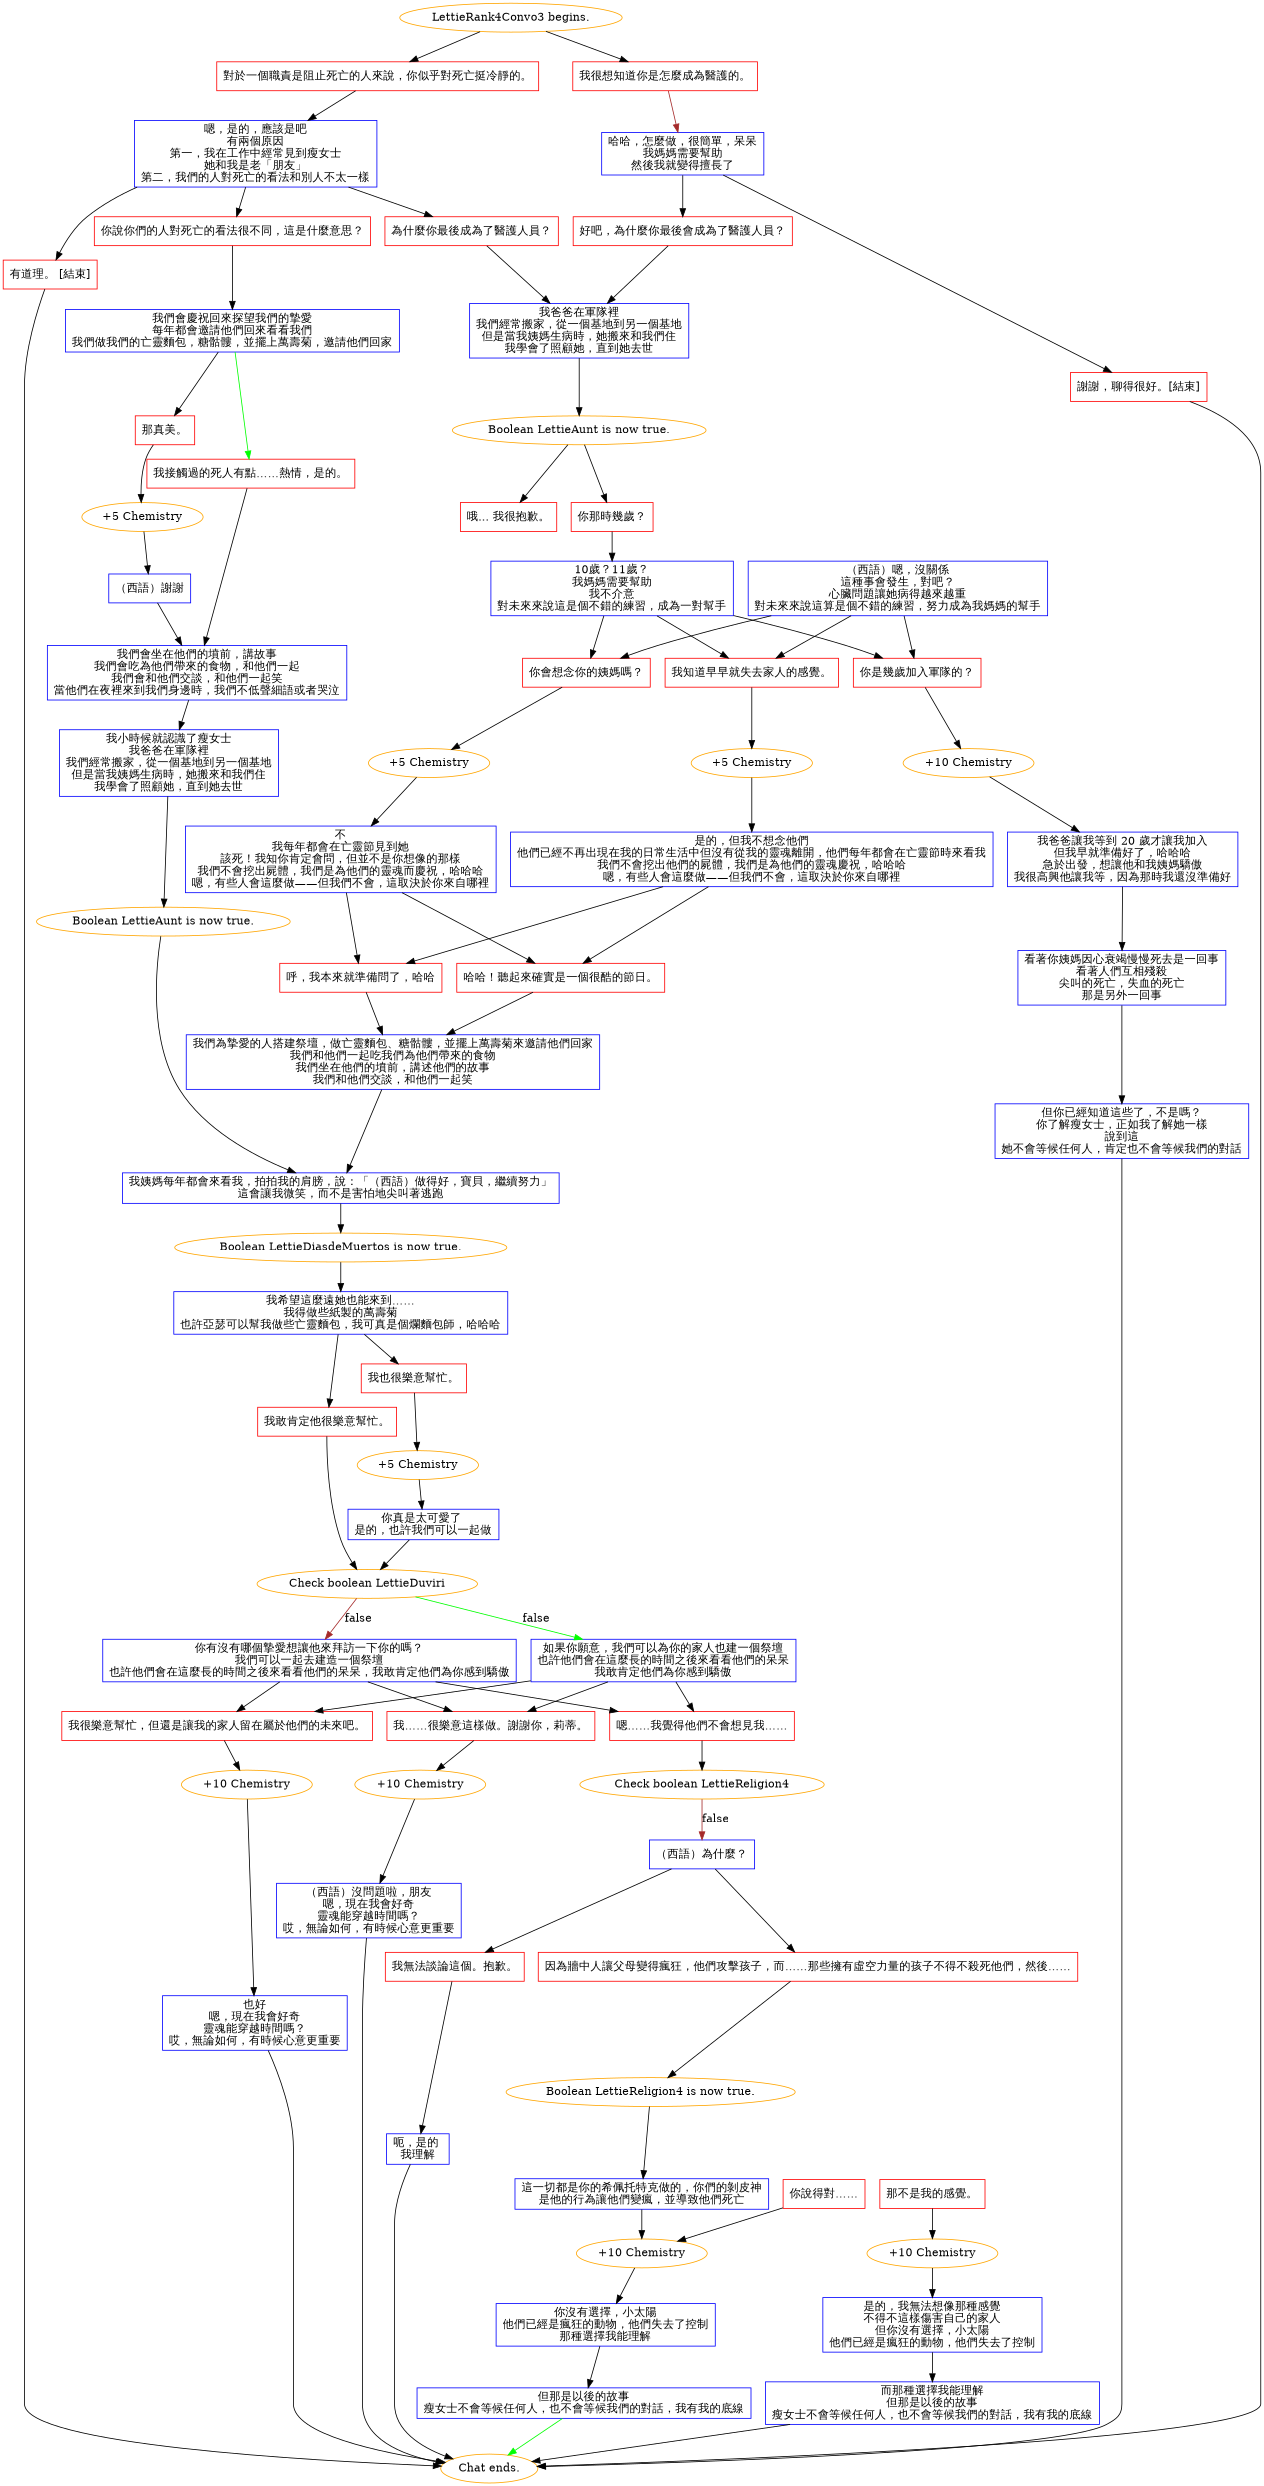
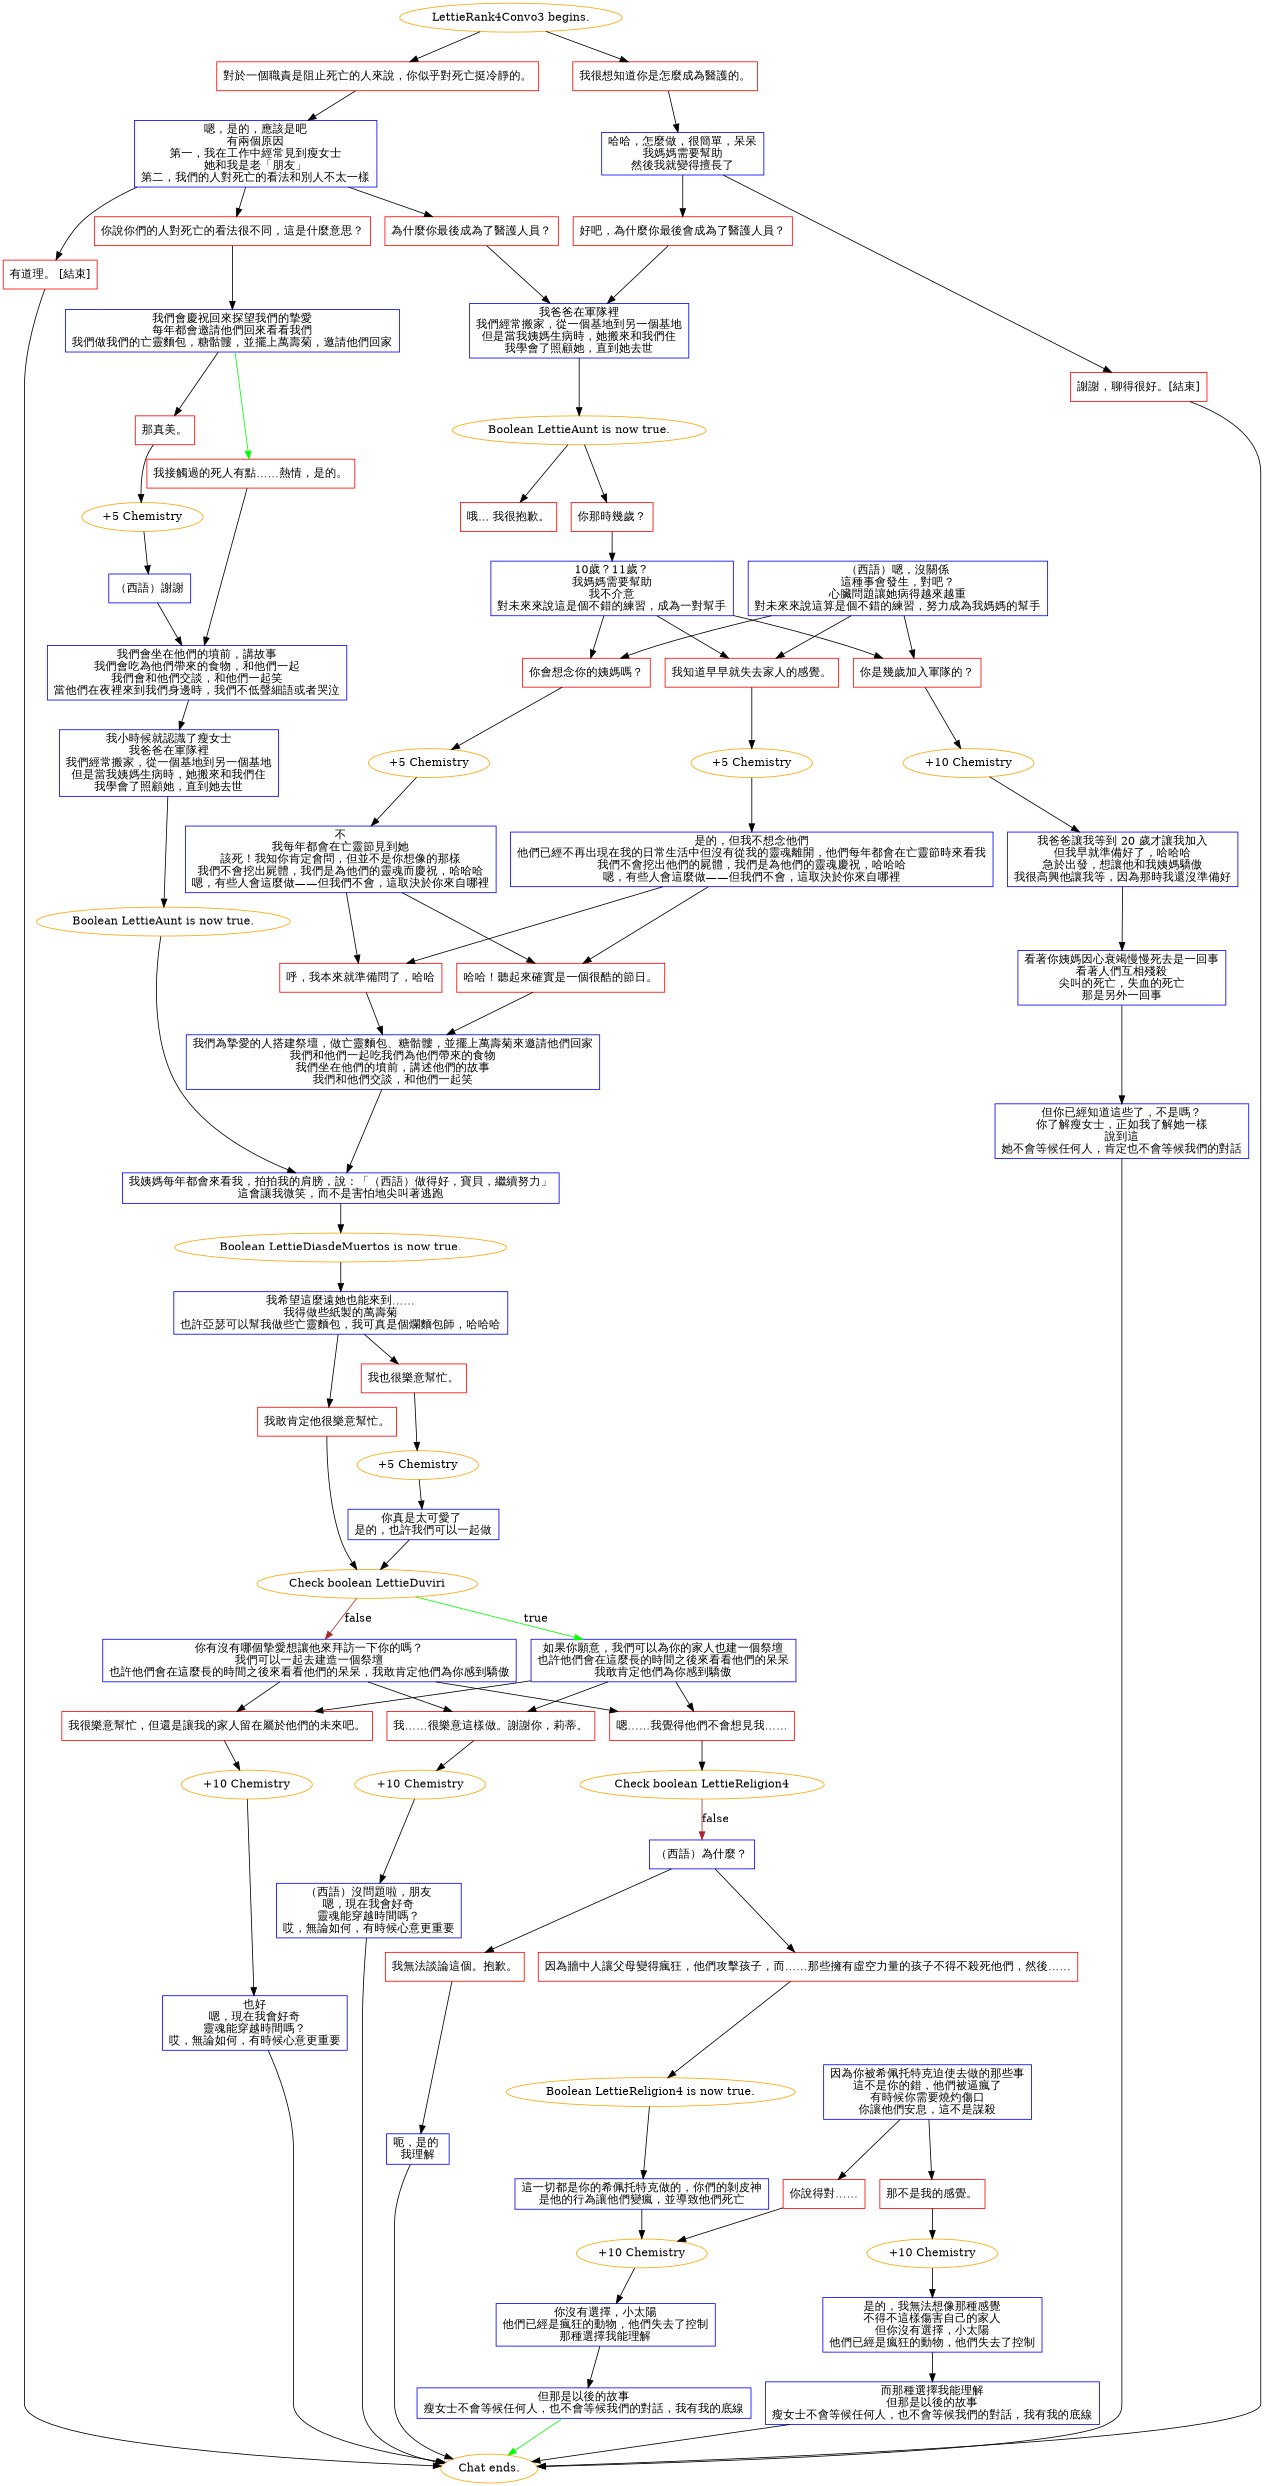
(672, 108) -> (672, 108)
(536, 1619) -> (536, 1619)
none -> (928, 2092)
